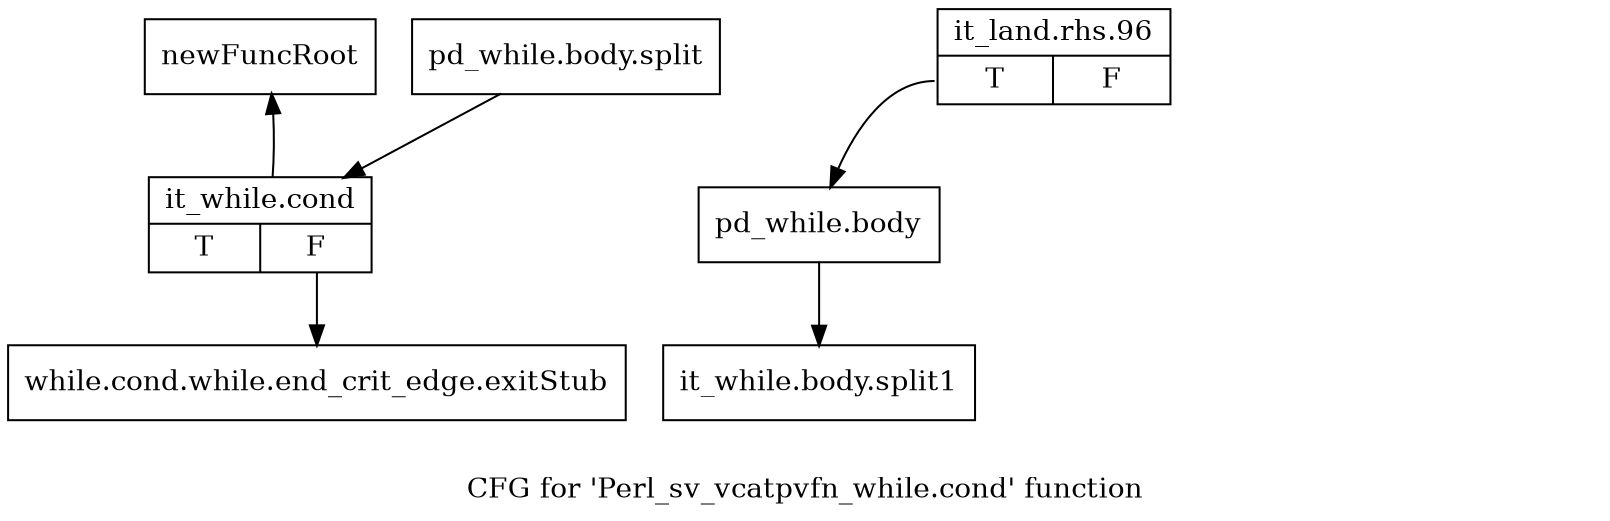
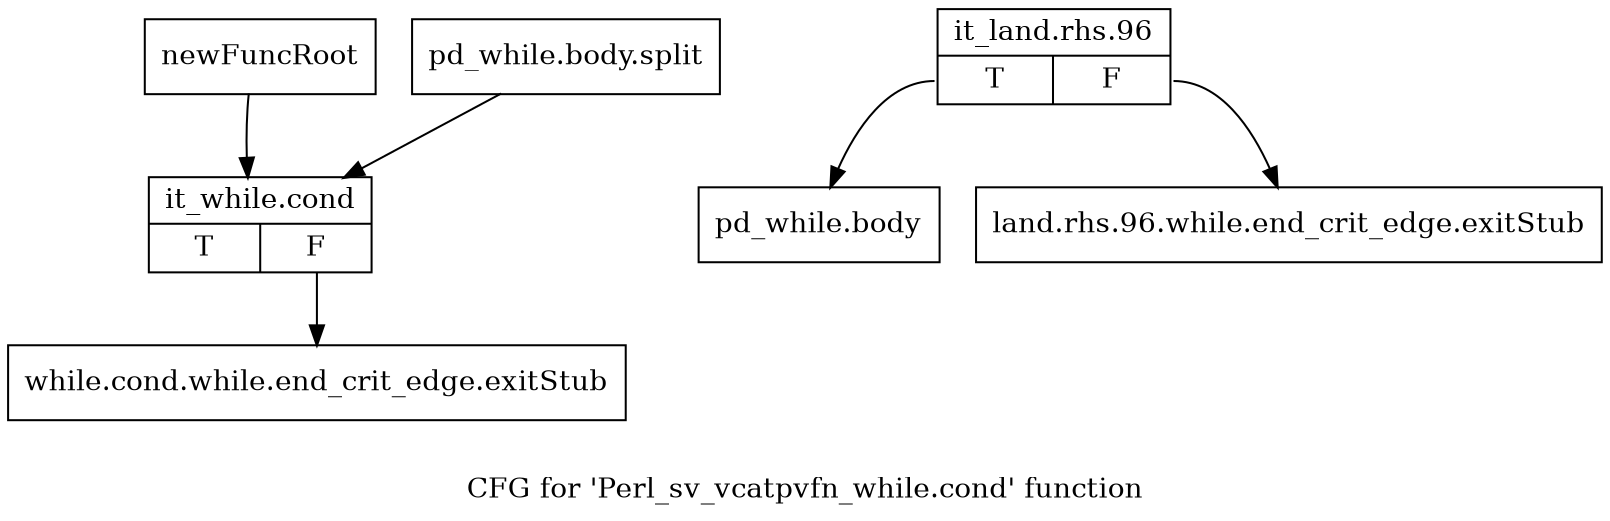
(274, 146) -> (247, 126)
none -> (1289, 225)
(819, 383) -> none
